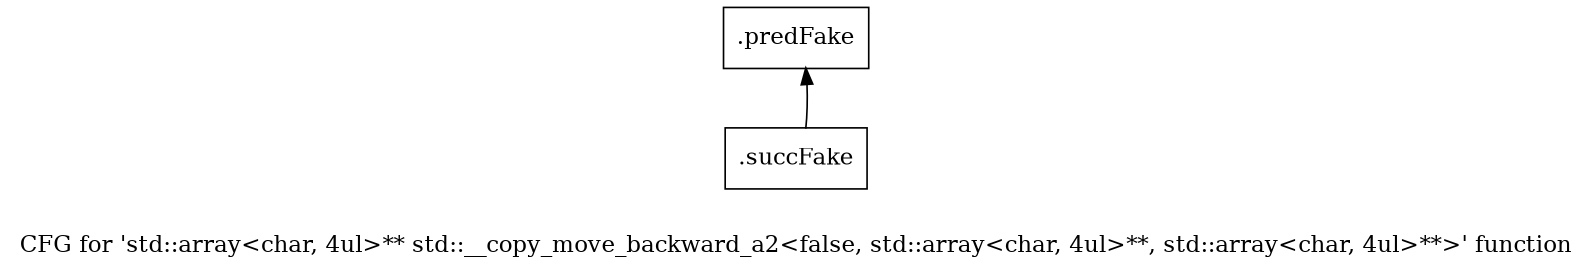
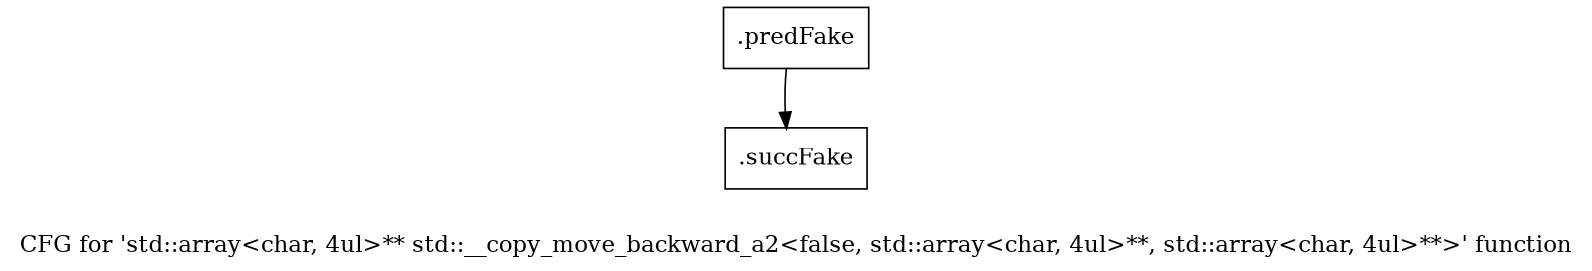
(807, 107) -> (785, 90)
